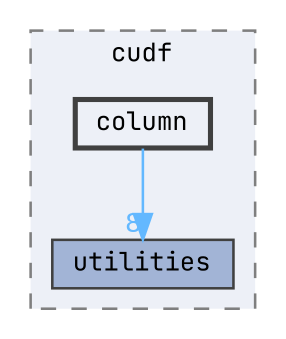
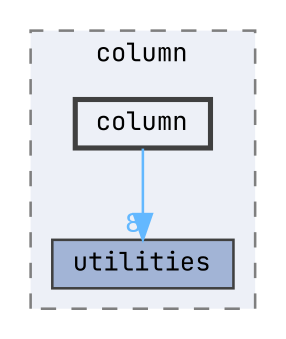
(143, 55) -> (143, 55)
